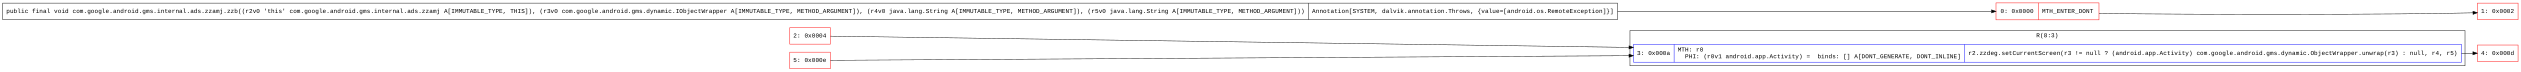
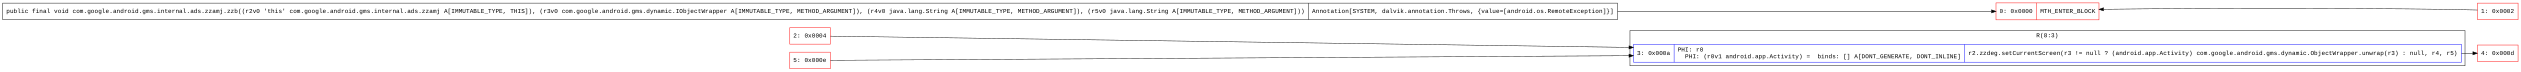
(2068, 11) -> (2068, 11)
(2286, 14) -> (2291, 8)
(1693, 50) -> (1693, 50)
